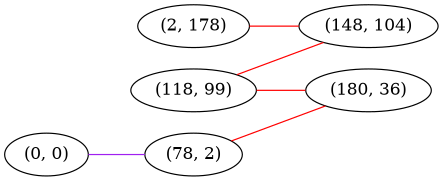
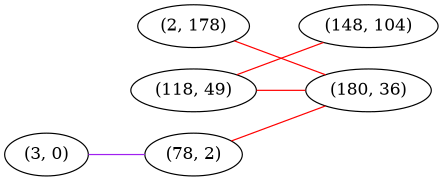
(274, 26) -> (269, 54)
(194, 90) -> (194, 90)
(46, 155) -> (46, 155)
